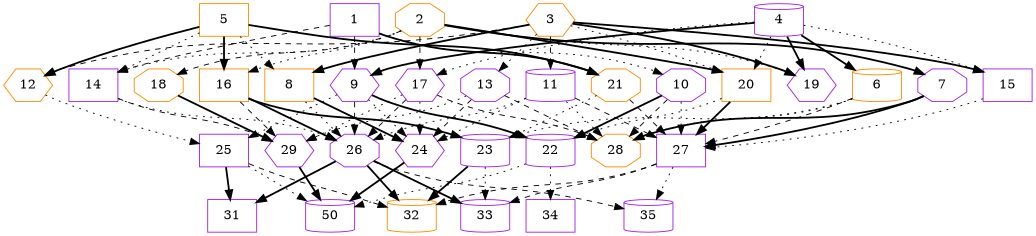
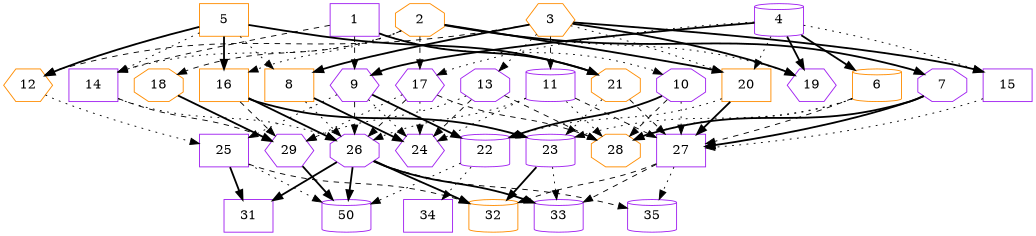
(385, 176) -> (351, 177)
